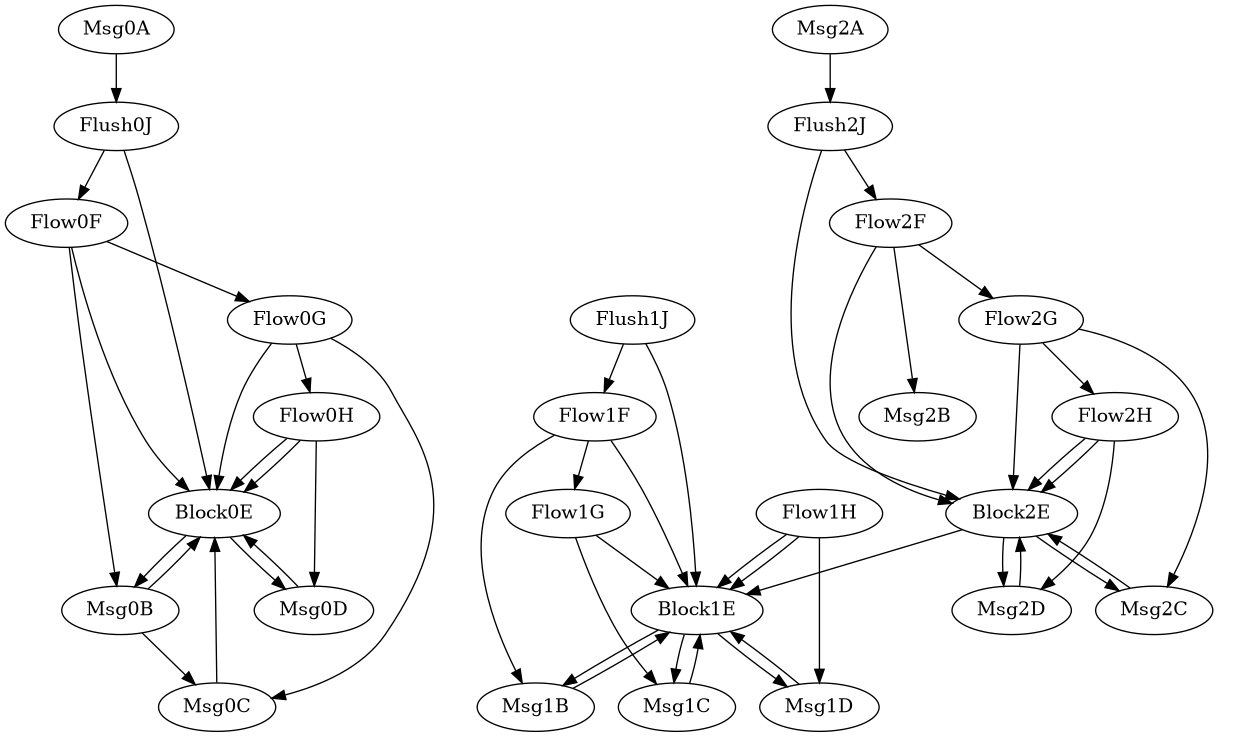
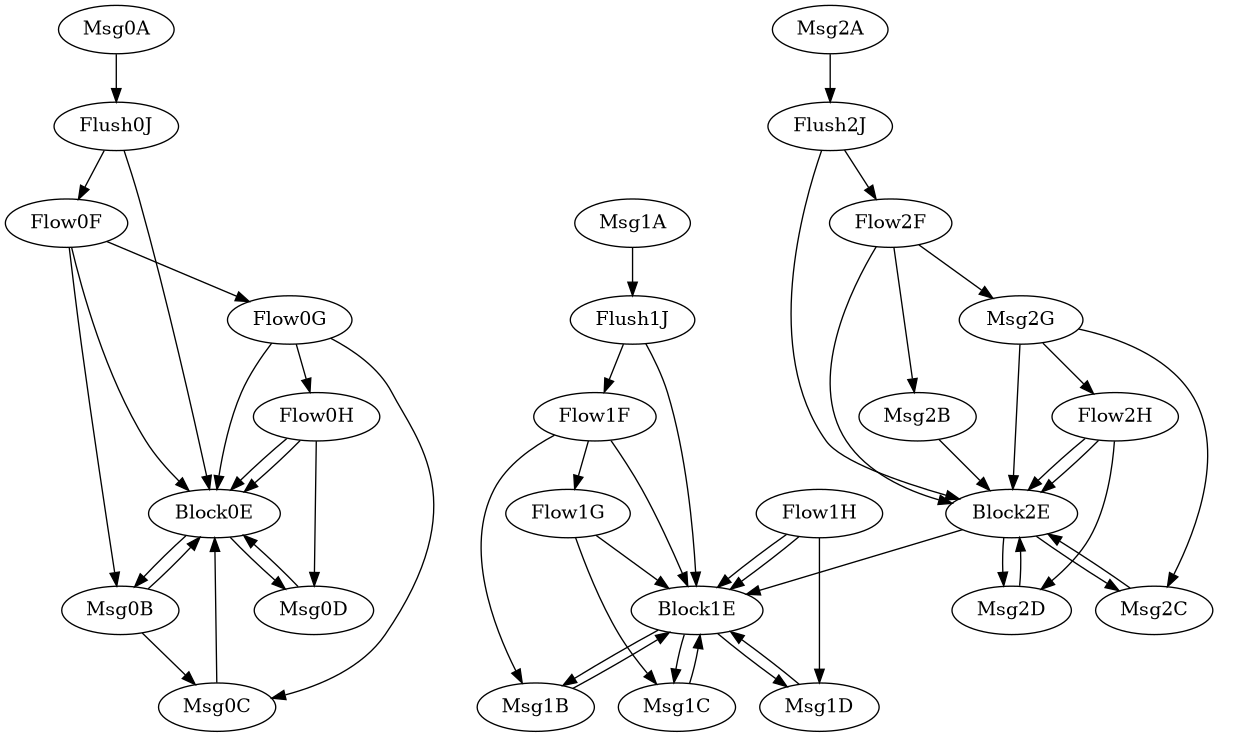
none -> (633, 223)
(1021, 320) -> (1021, 320)
none -> (959, 460)
